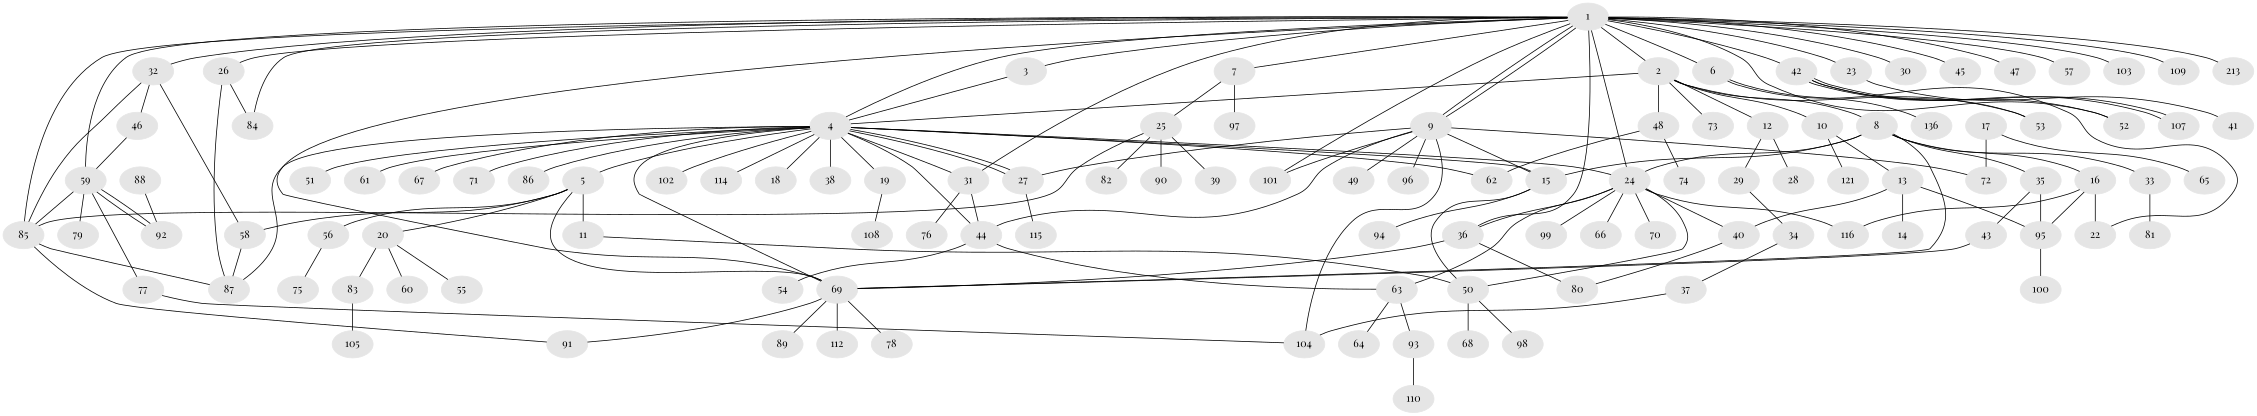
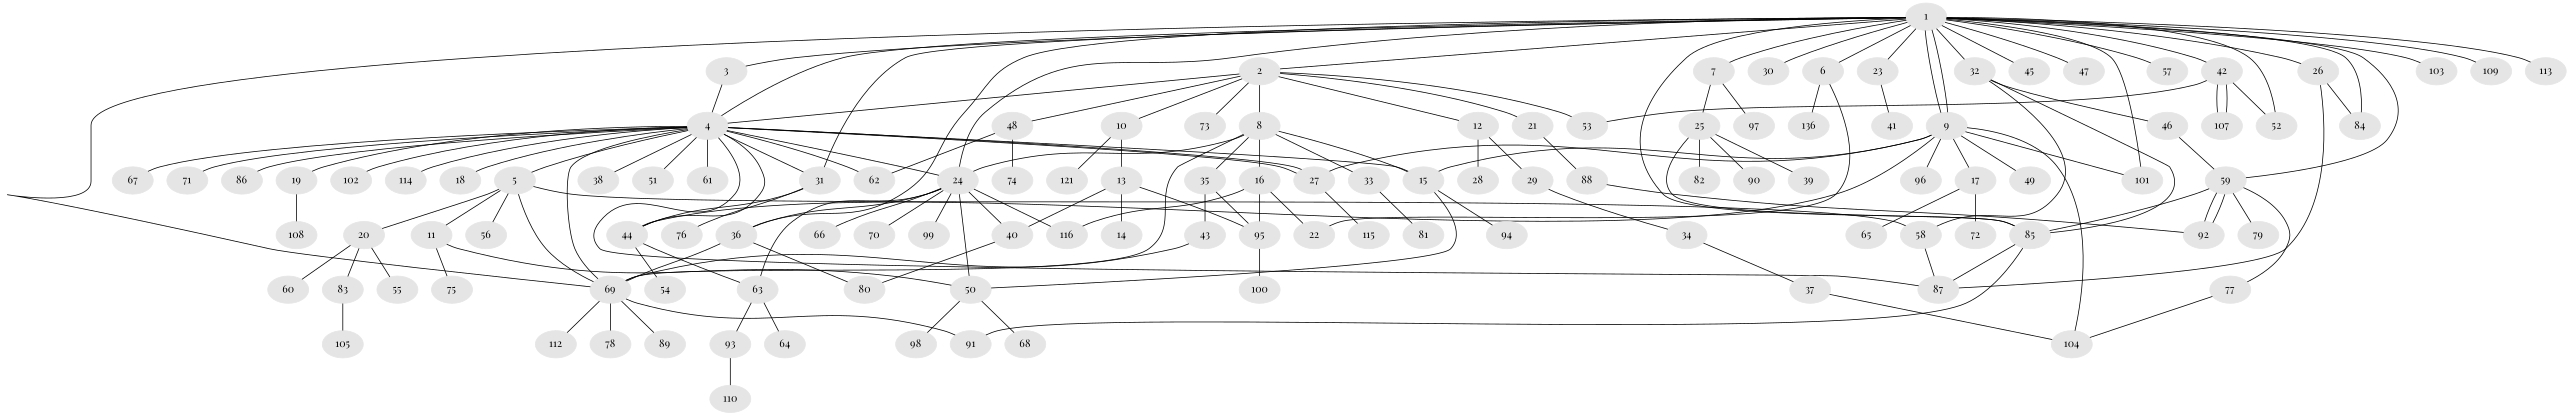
(2233, 71) -> (2546, 71)
none -> (1533, 126)
(1710, 146) -> (1961, 153)
(313, 262) -> (442, 262)
